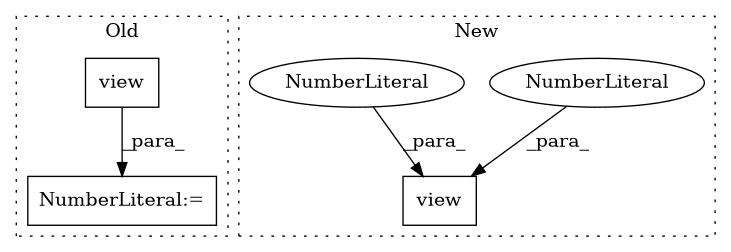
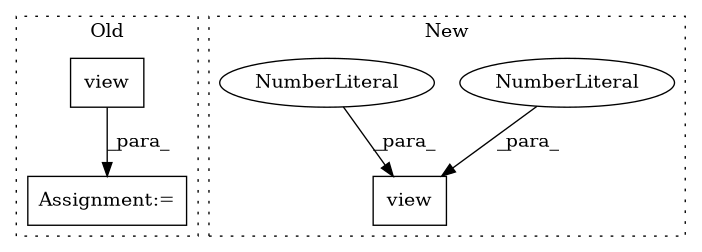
(122, 201) -> (107, 201)
